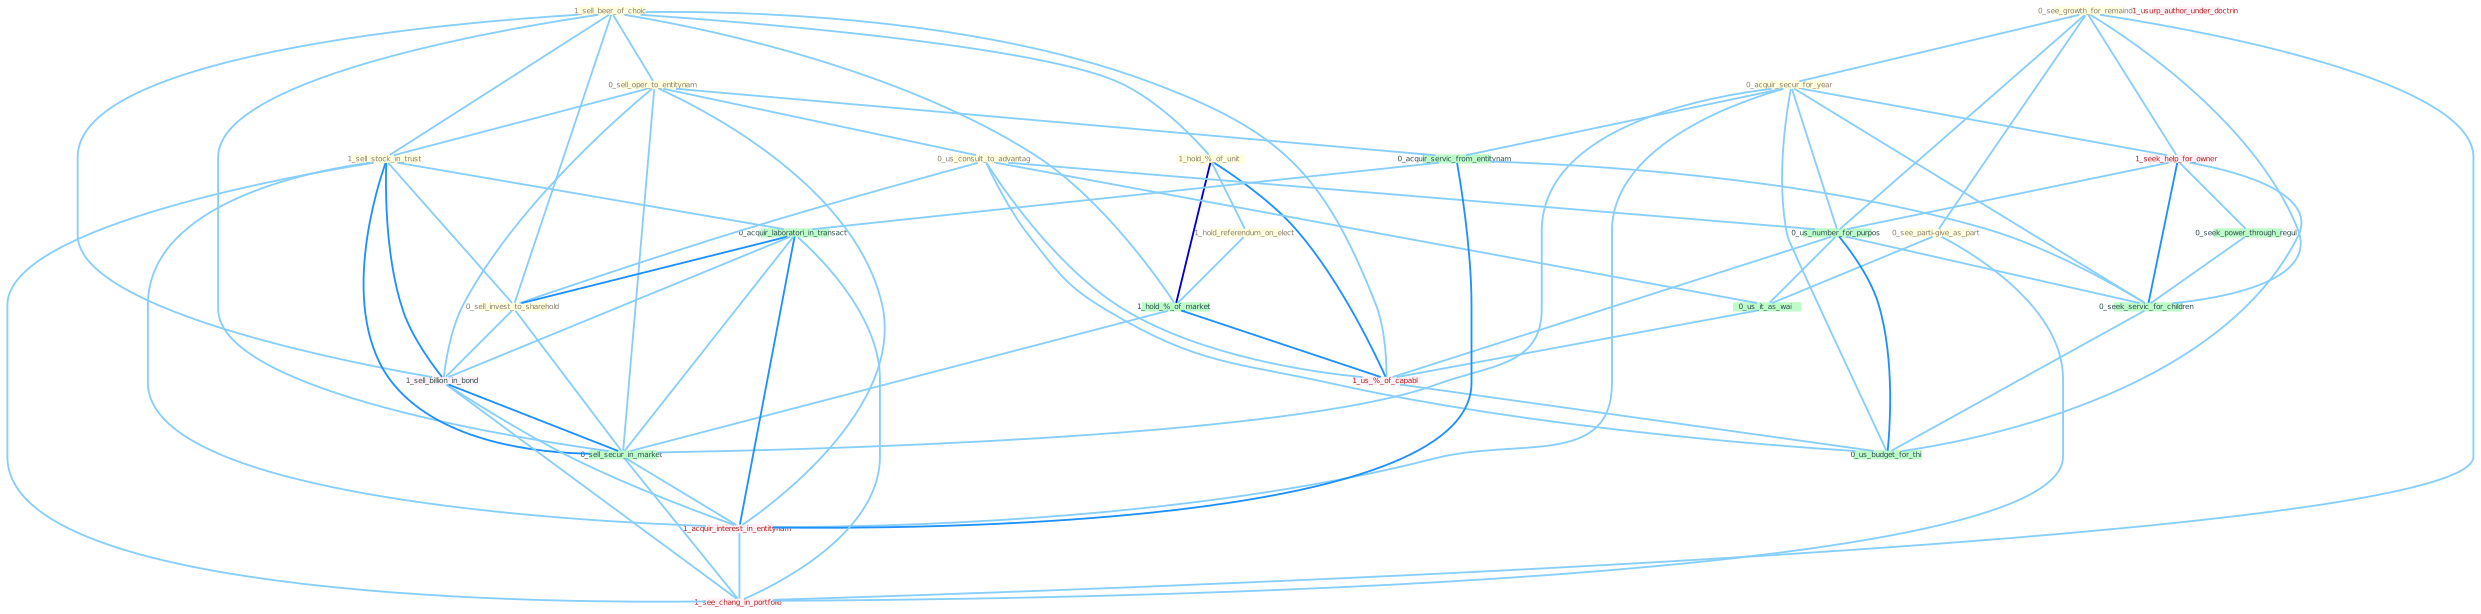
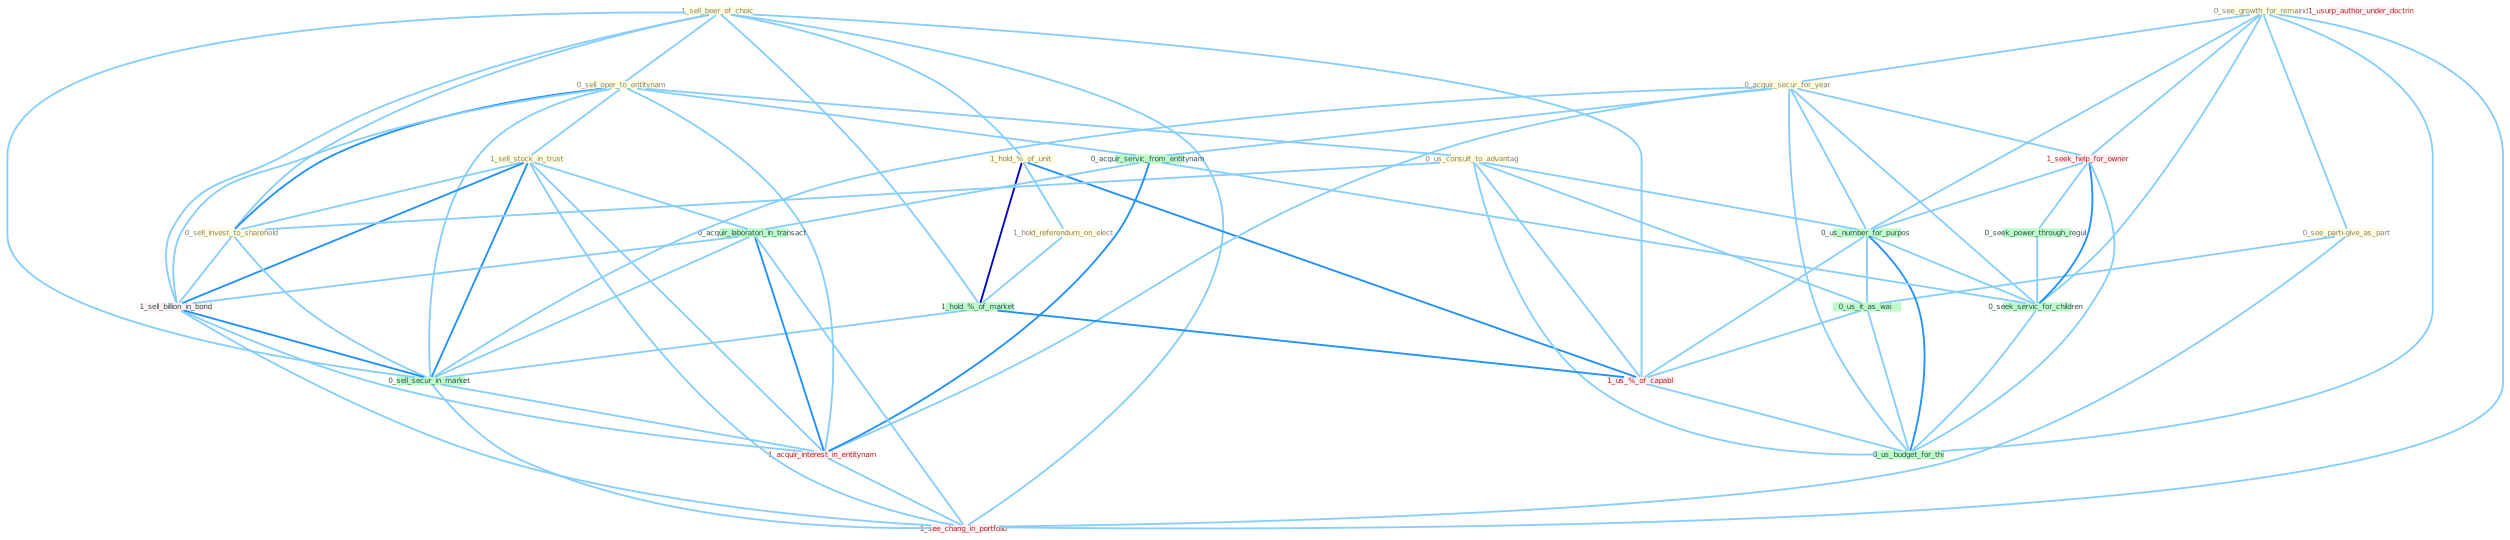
(499, 85) -> (1215, 194)
(654, 270) -> (406, 128)
none -> (2386, 364)
none -> (1888, 381)
